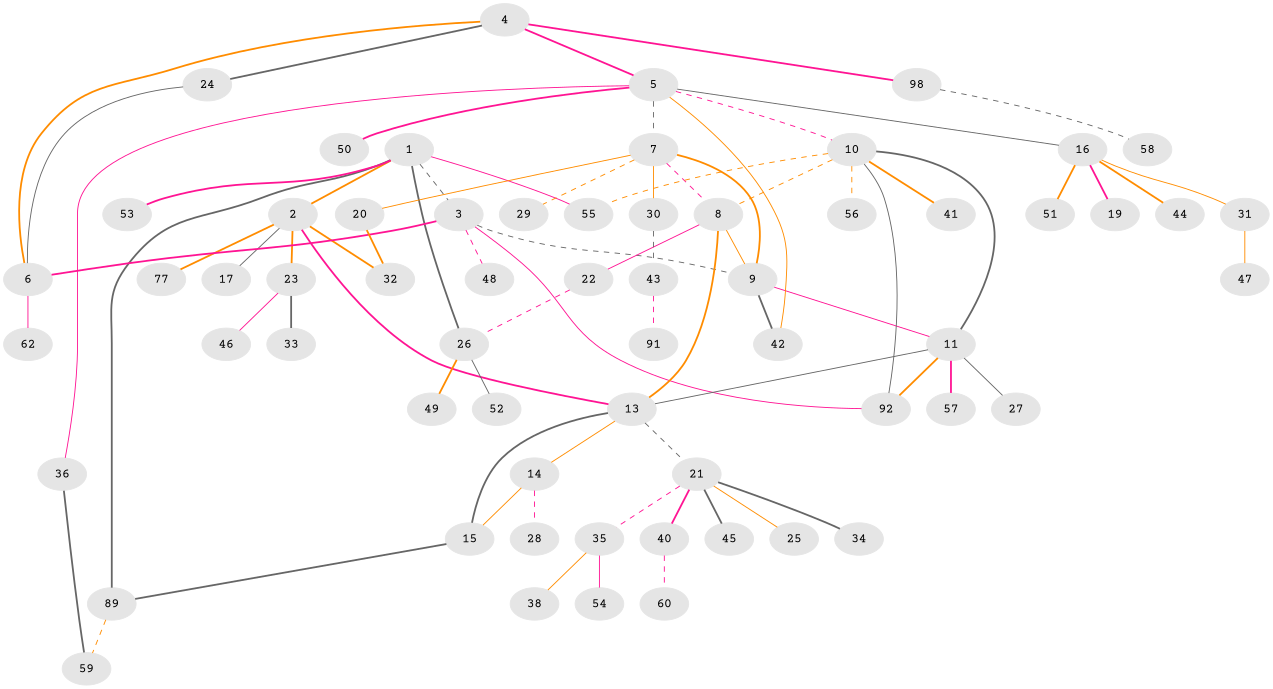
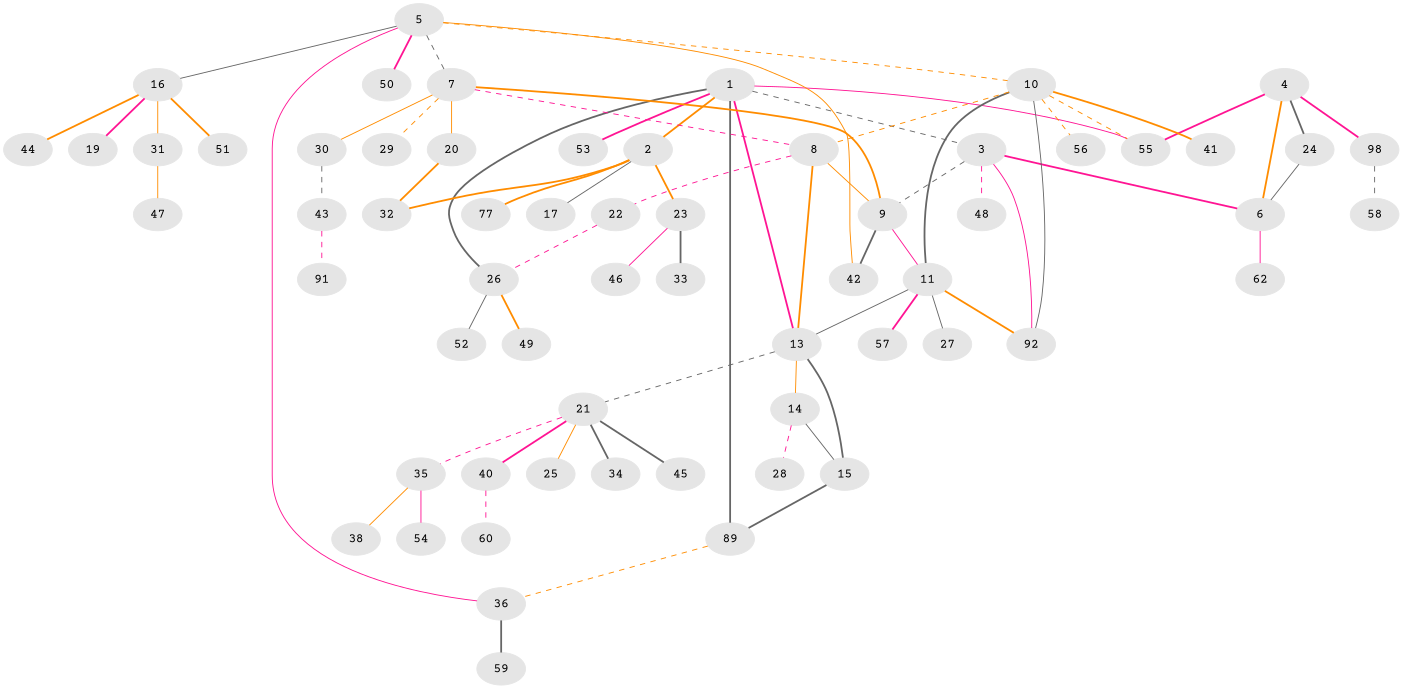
(579, 52) -> (1215, 117)
(755, 114) -> (726, 49)
(660, 244) -> (712, 177)
(430, 360) -> (764, 215)
(502, 506) -> (820, 442)
(99, 636) -> (616, 572)
